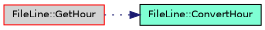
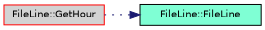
(201, 15) -> (201, 15)
